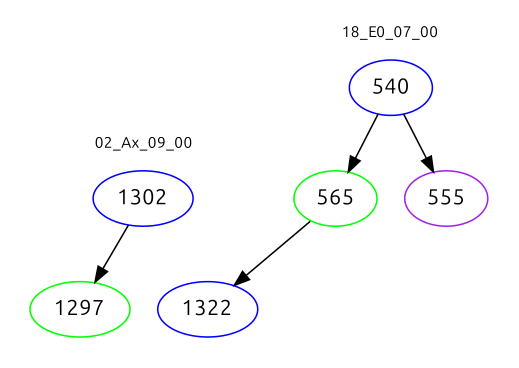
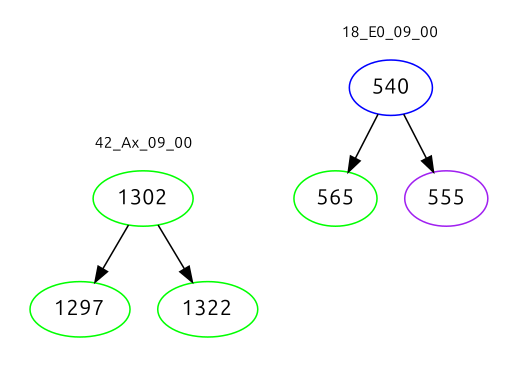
(391, 33) -> (391, 33)
(144, 144) -> (144, 144)
(143, 199) -> (143, 199)
(278, 248) -> (171, 247)
(208, 309) -> (208, 309)
